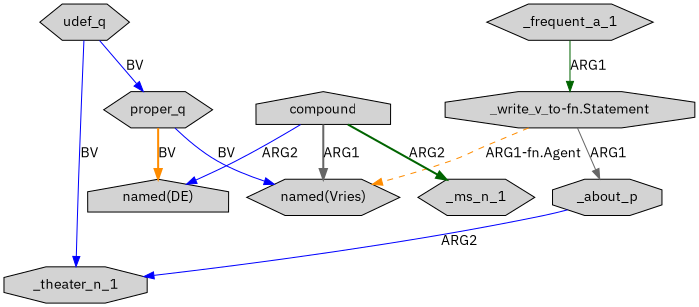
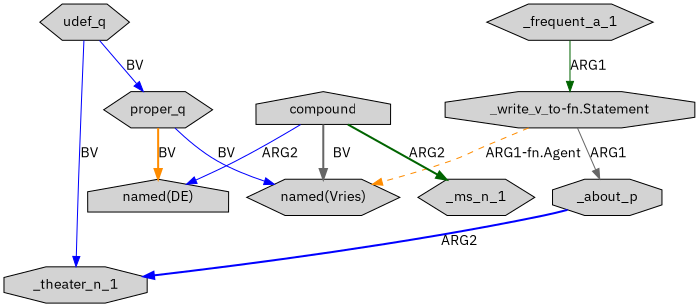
(342, 154) -> (342, 154)
(362, 248) -> (362, 248)
